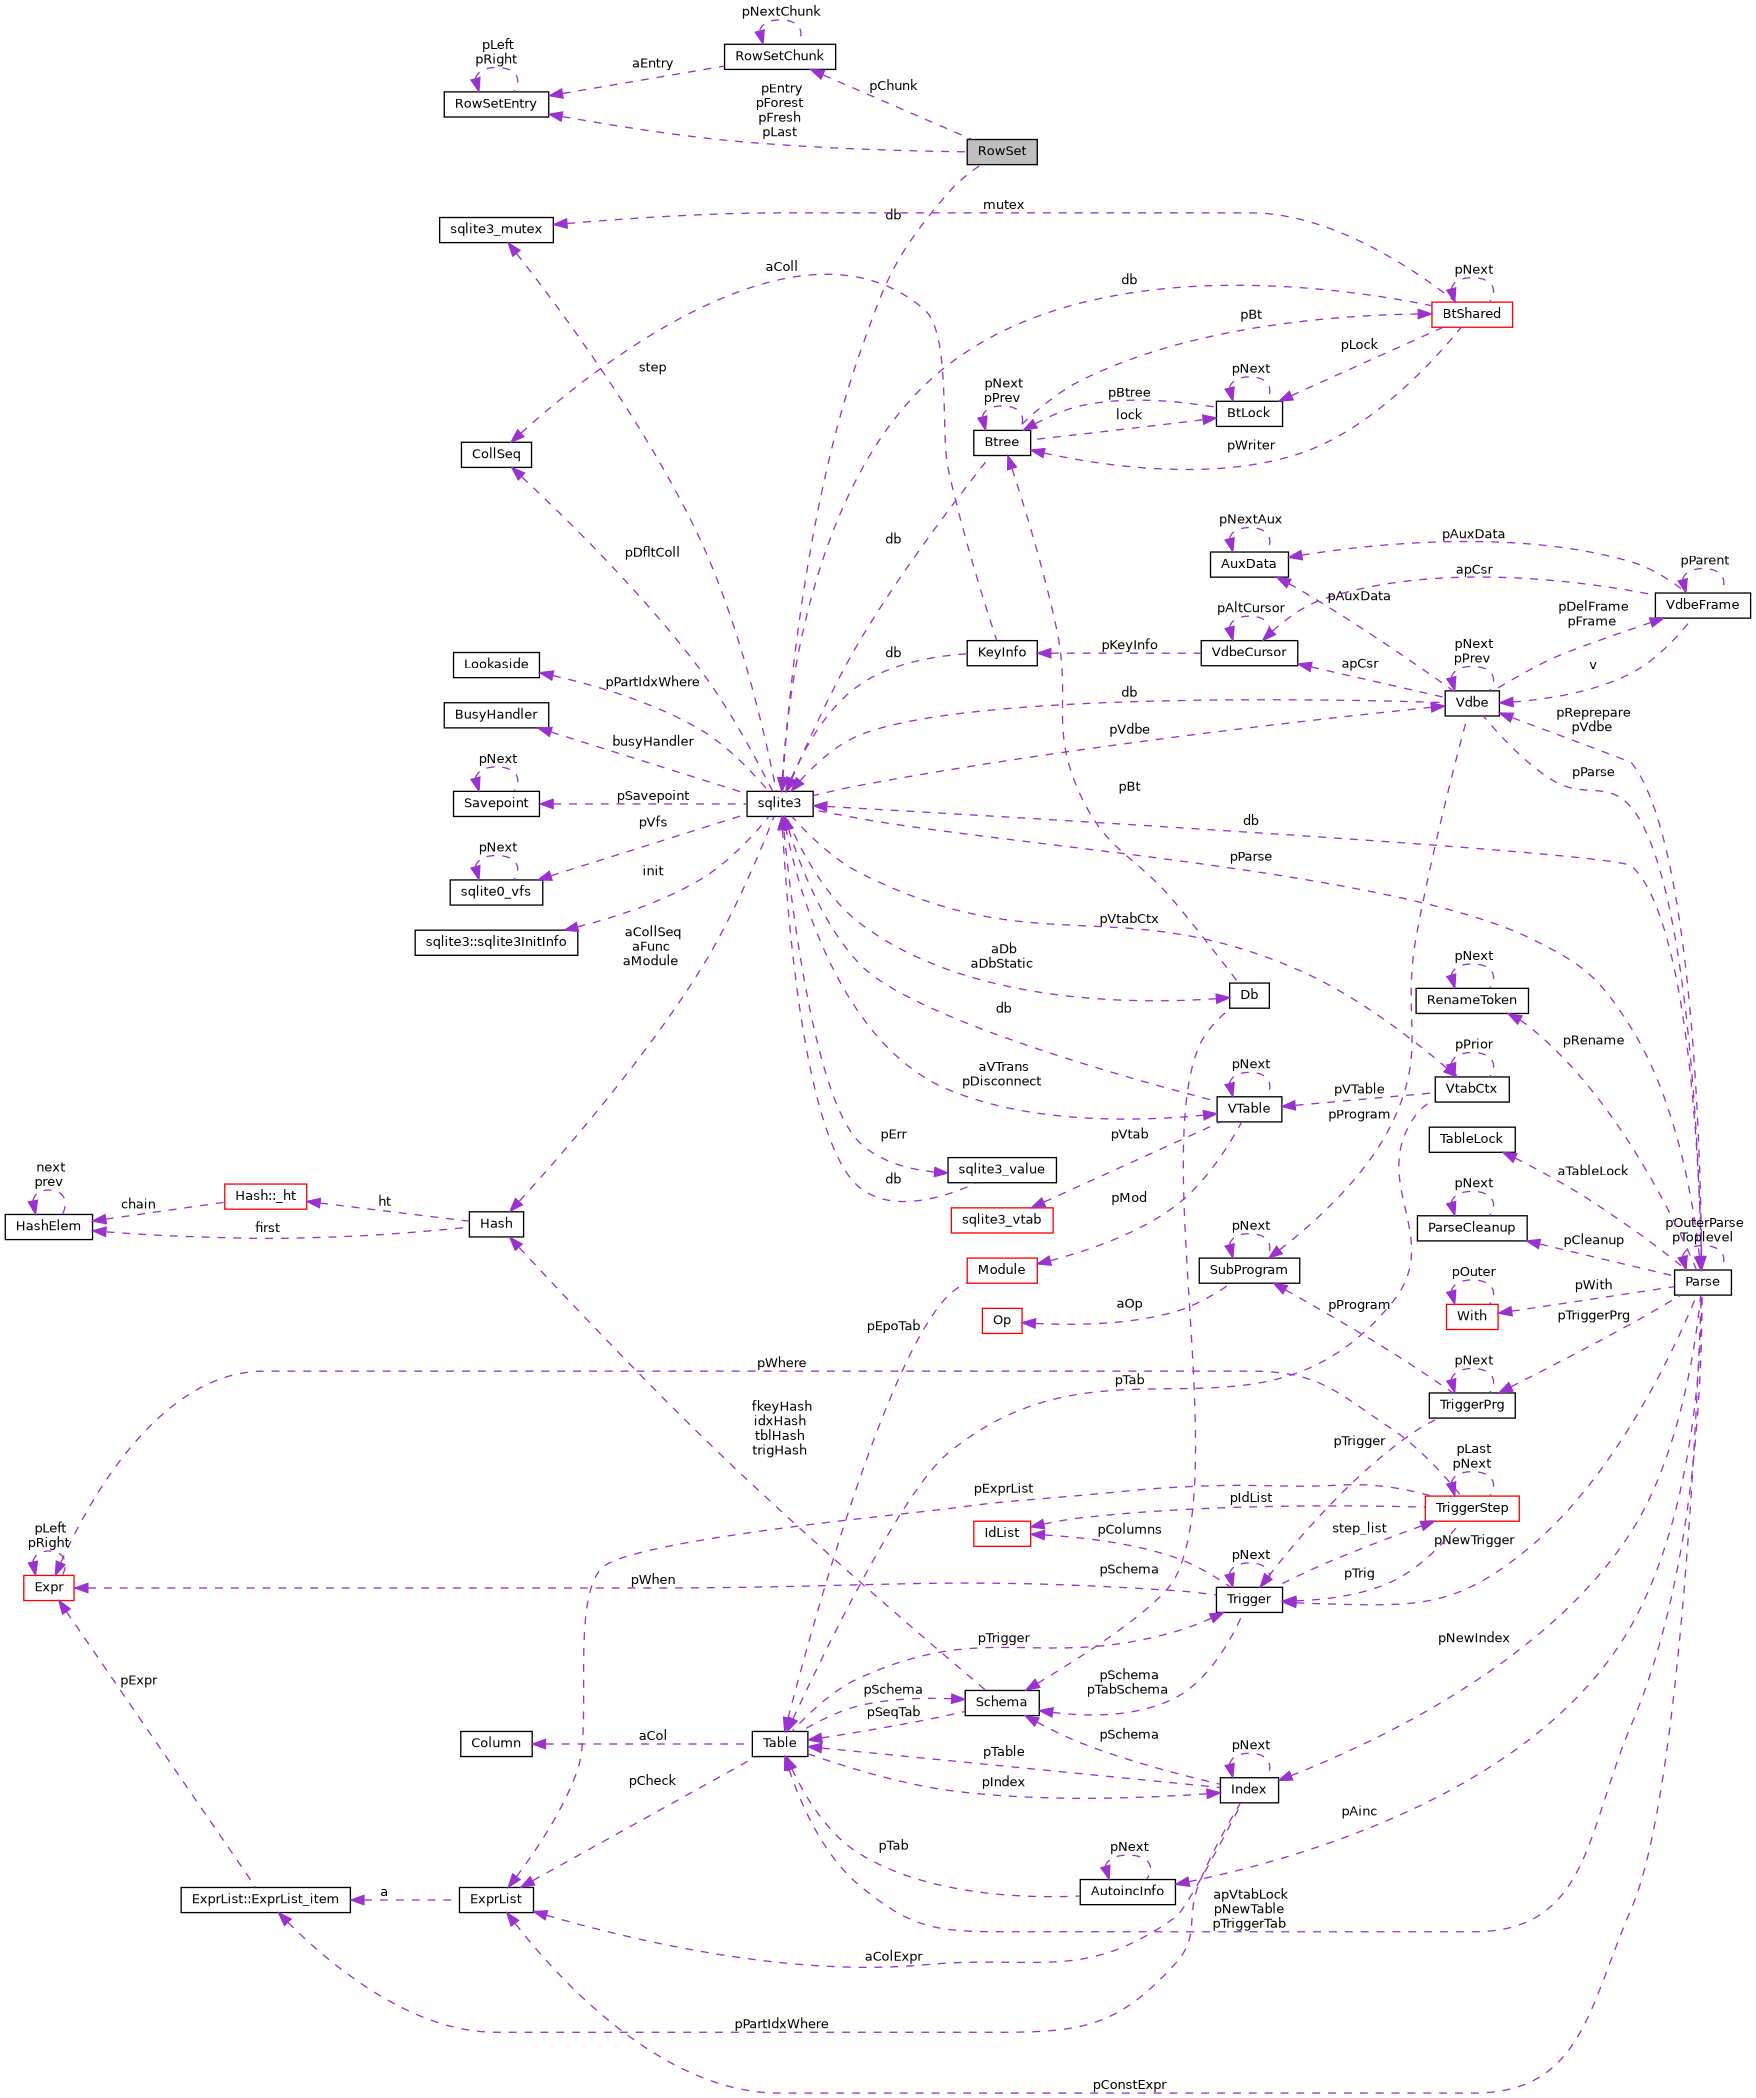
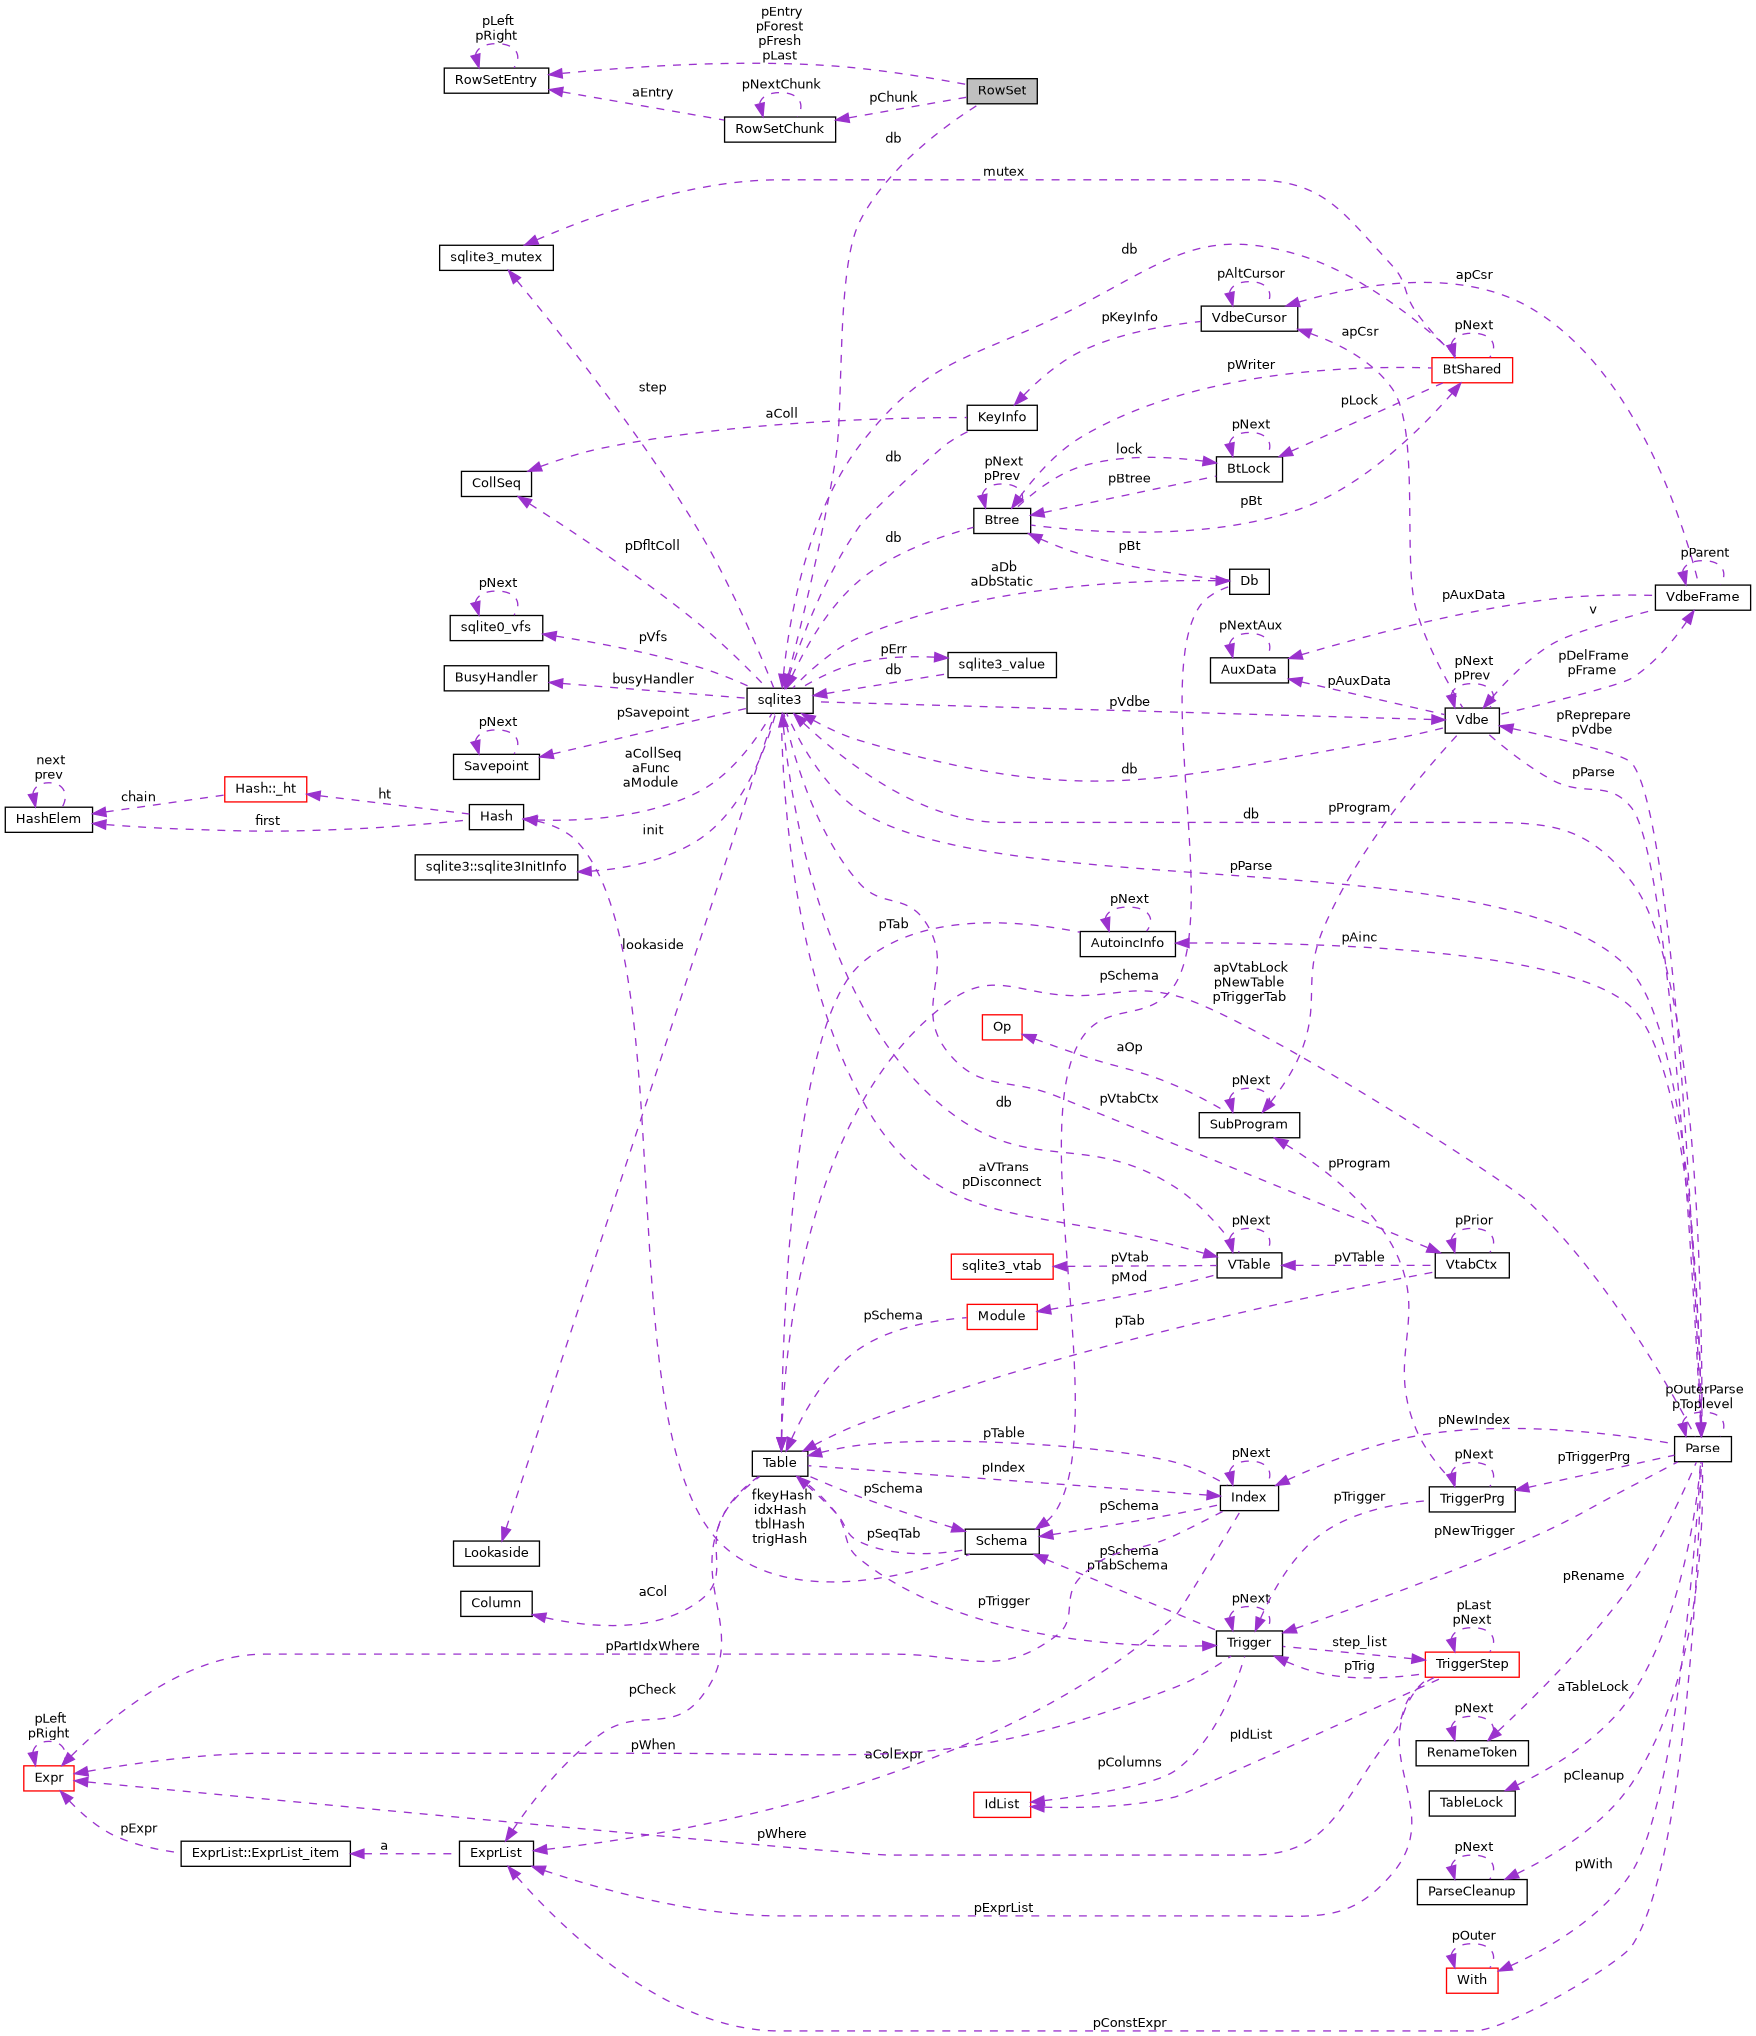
(651, 683) -> (651, 946)
(892, 1327) -> (892, 1316)
(814, 2032) -> (664, 1654)
